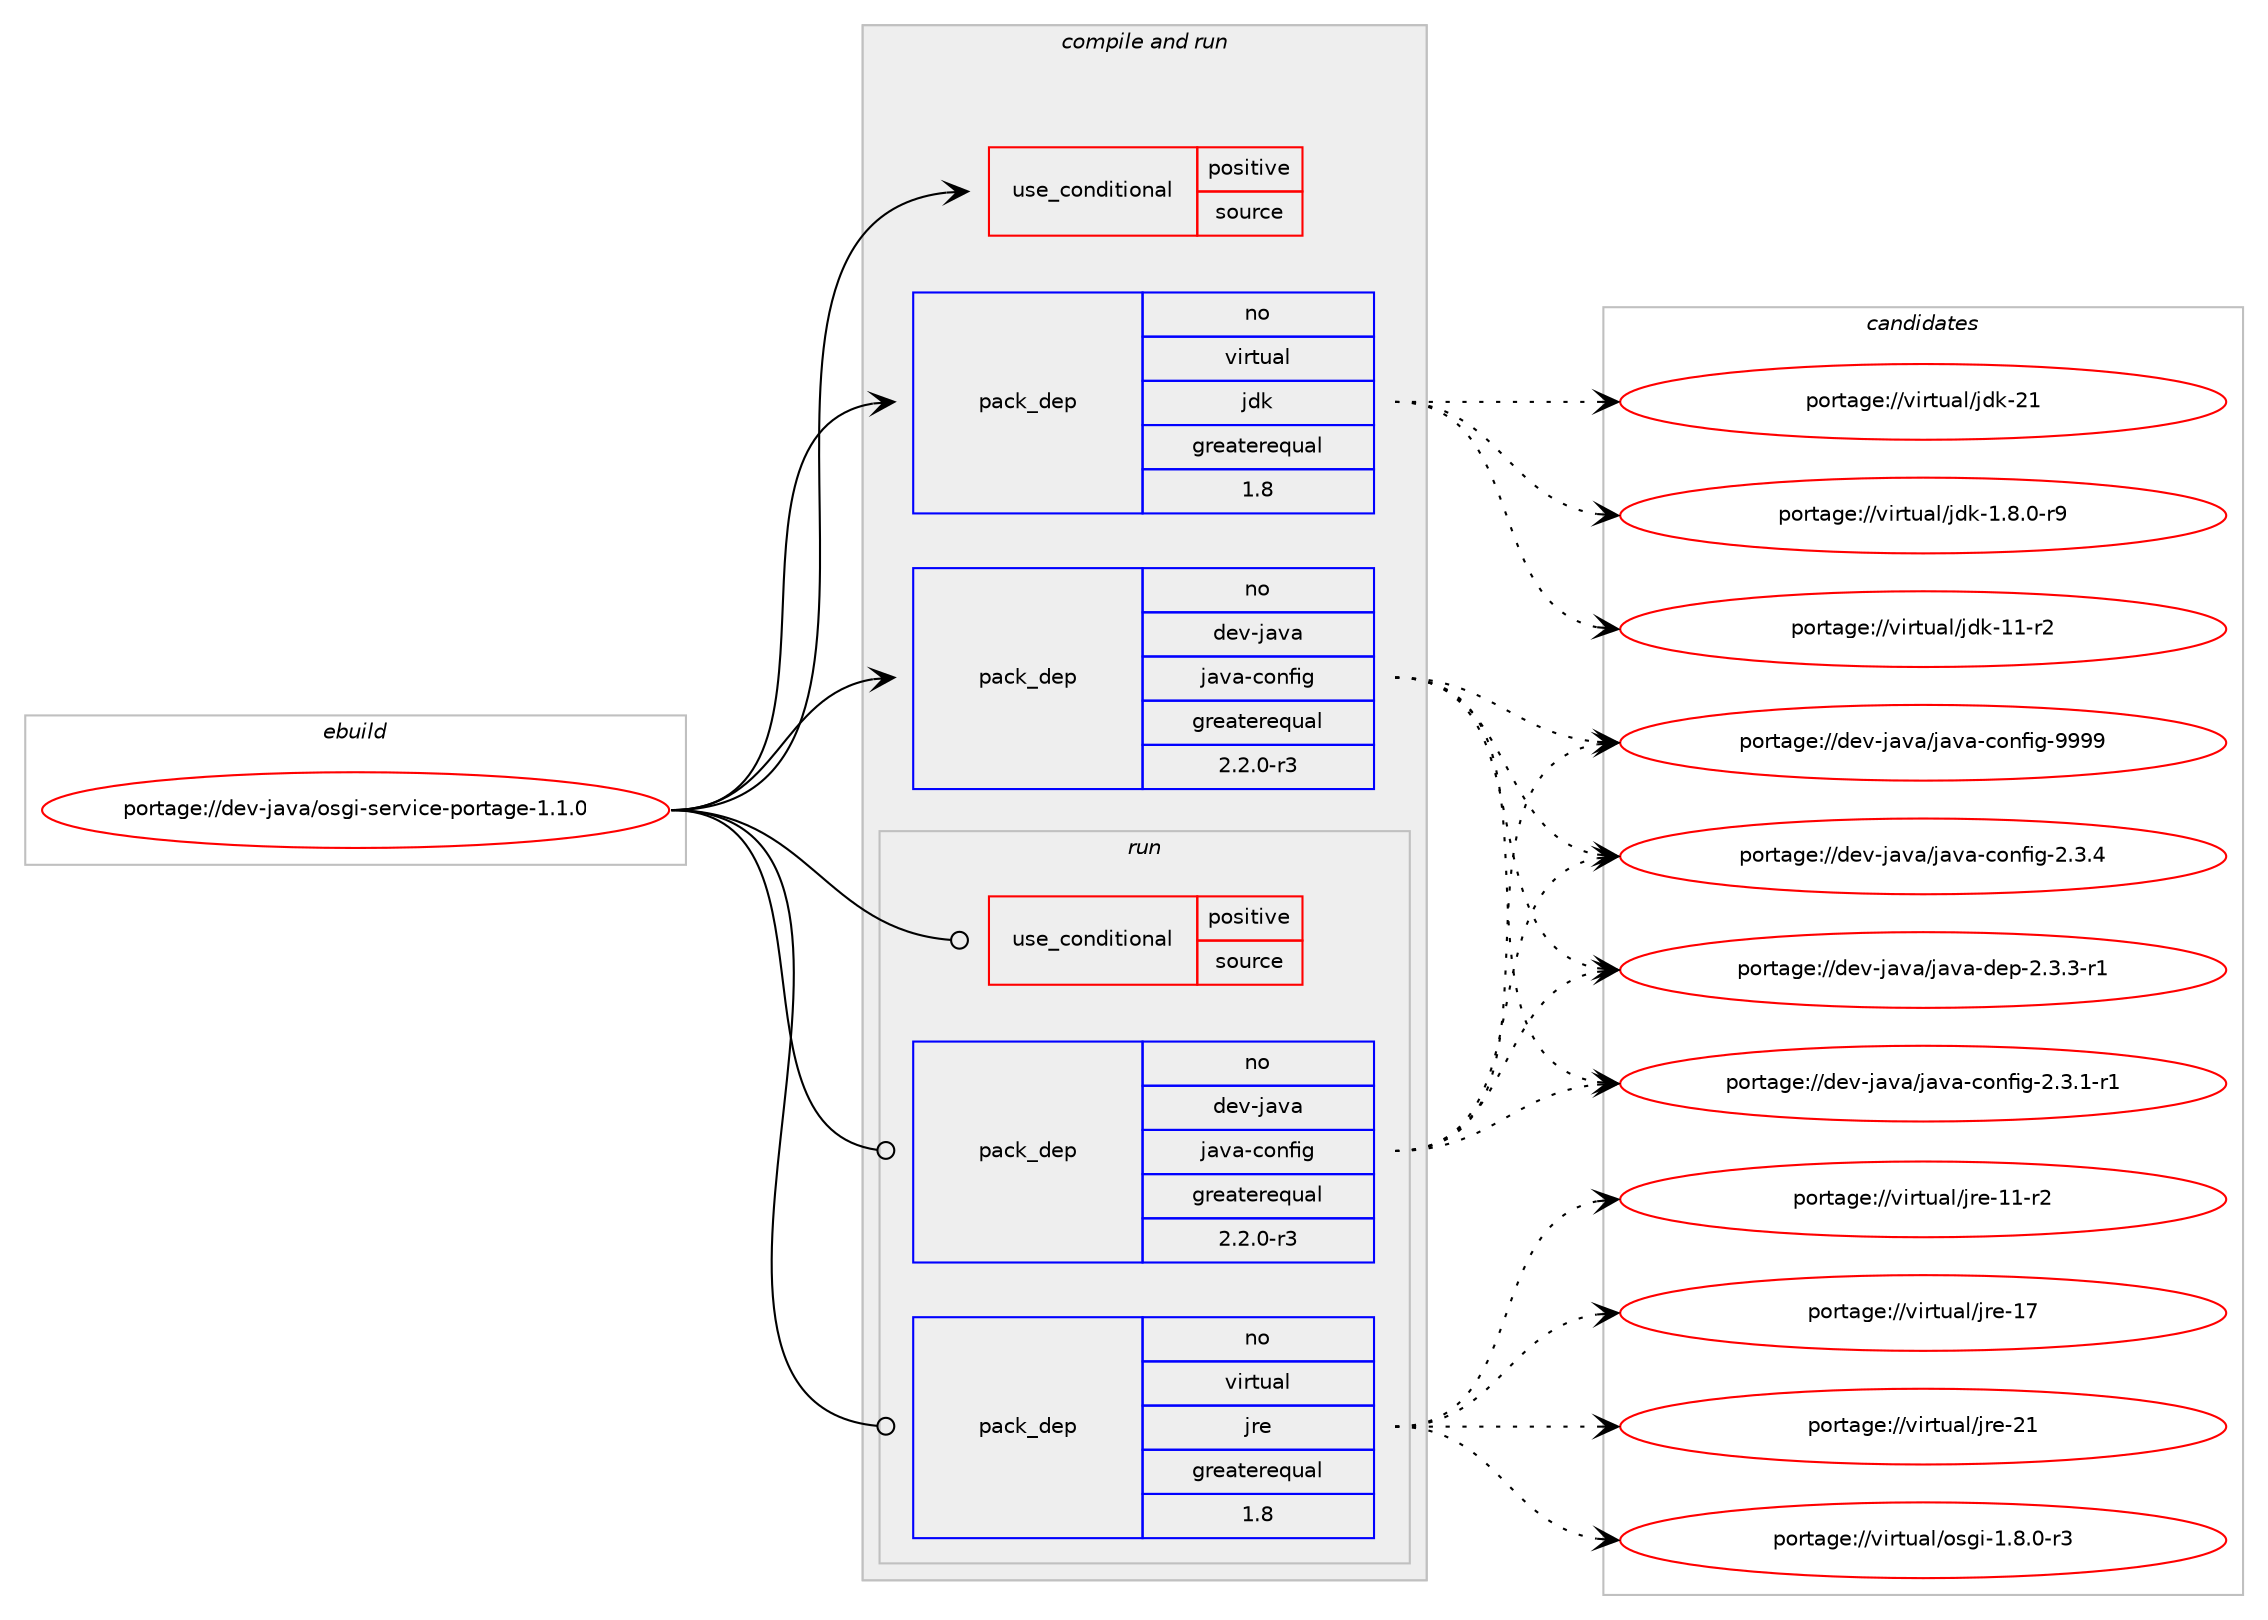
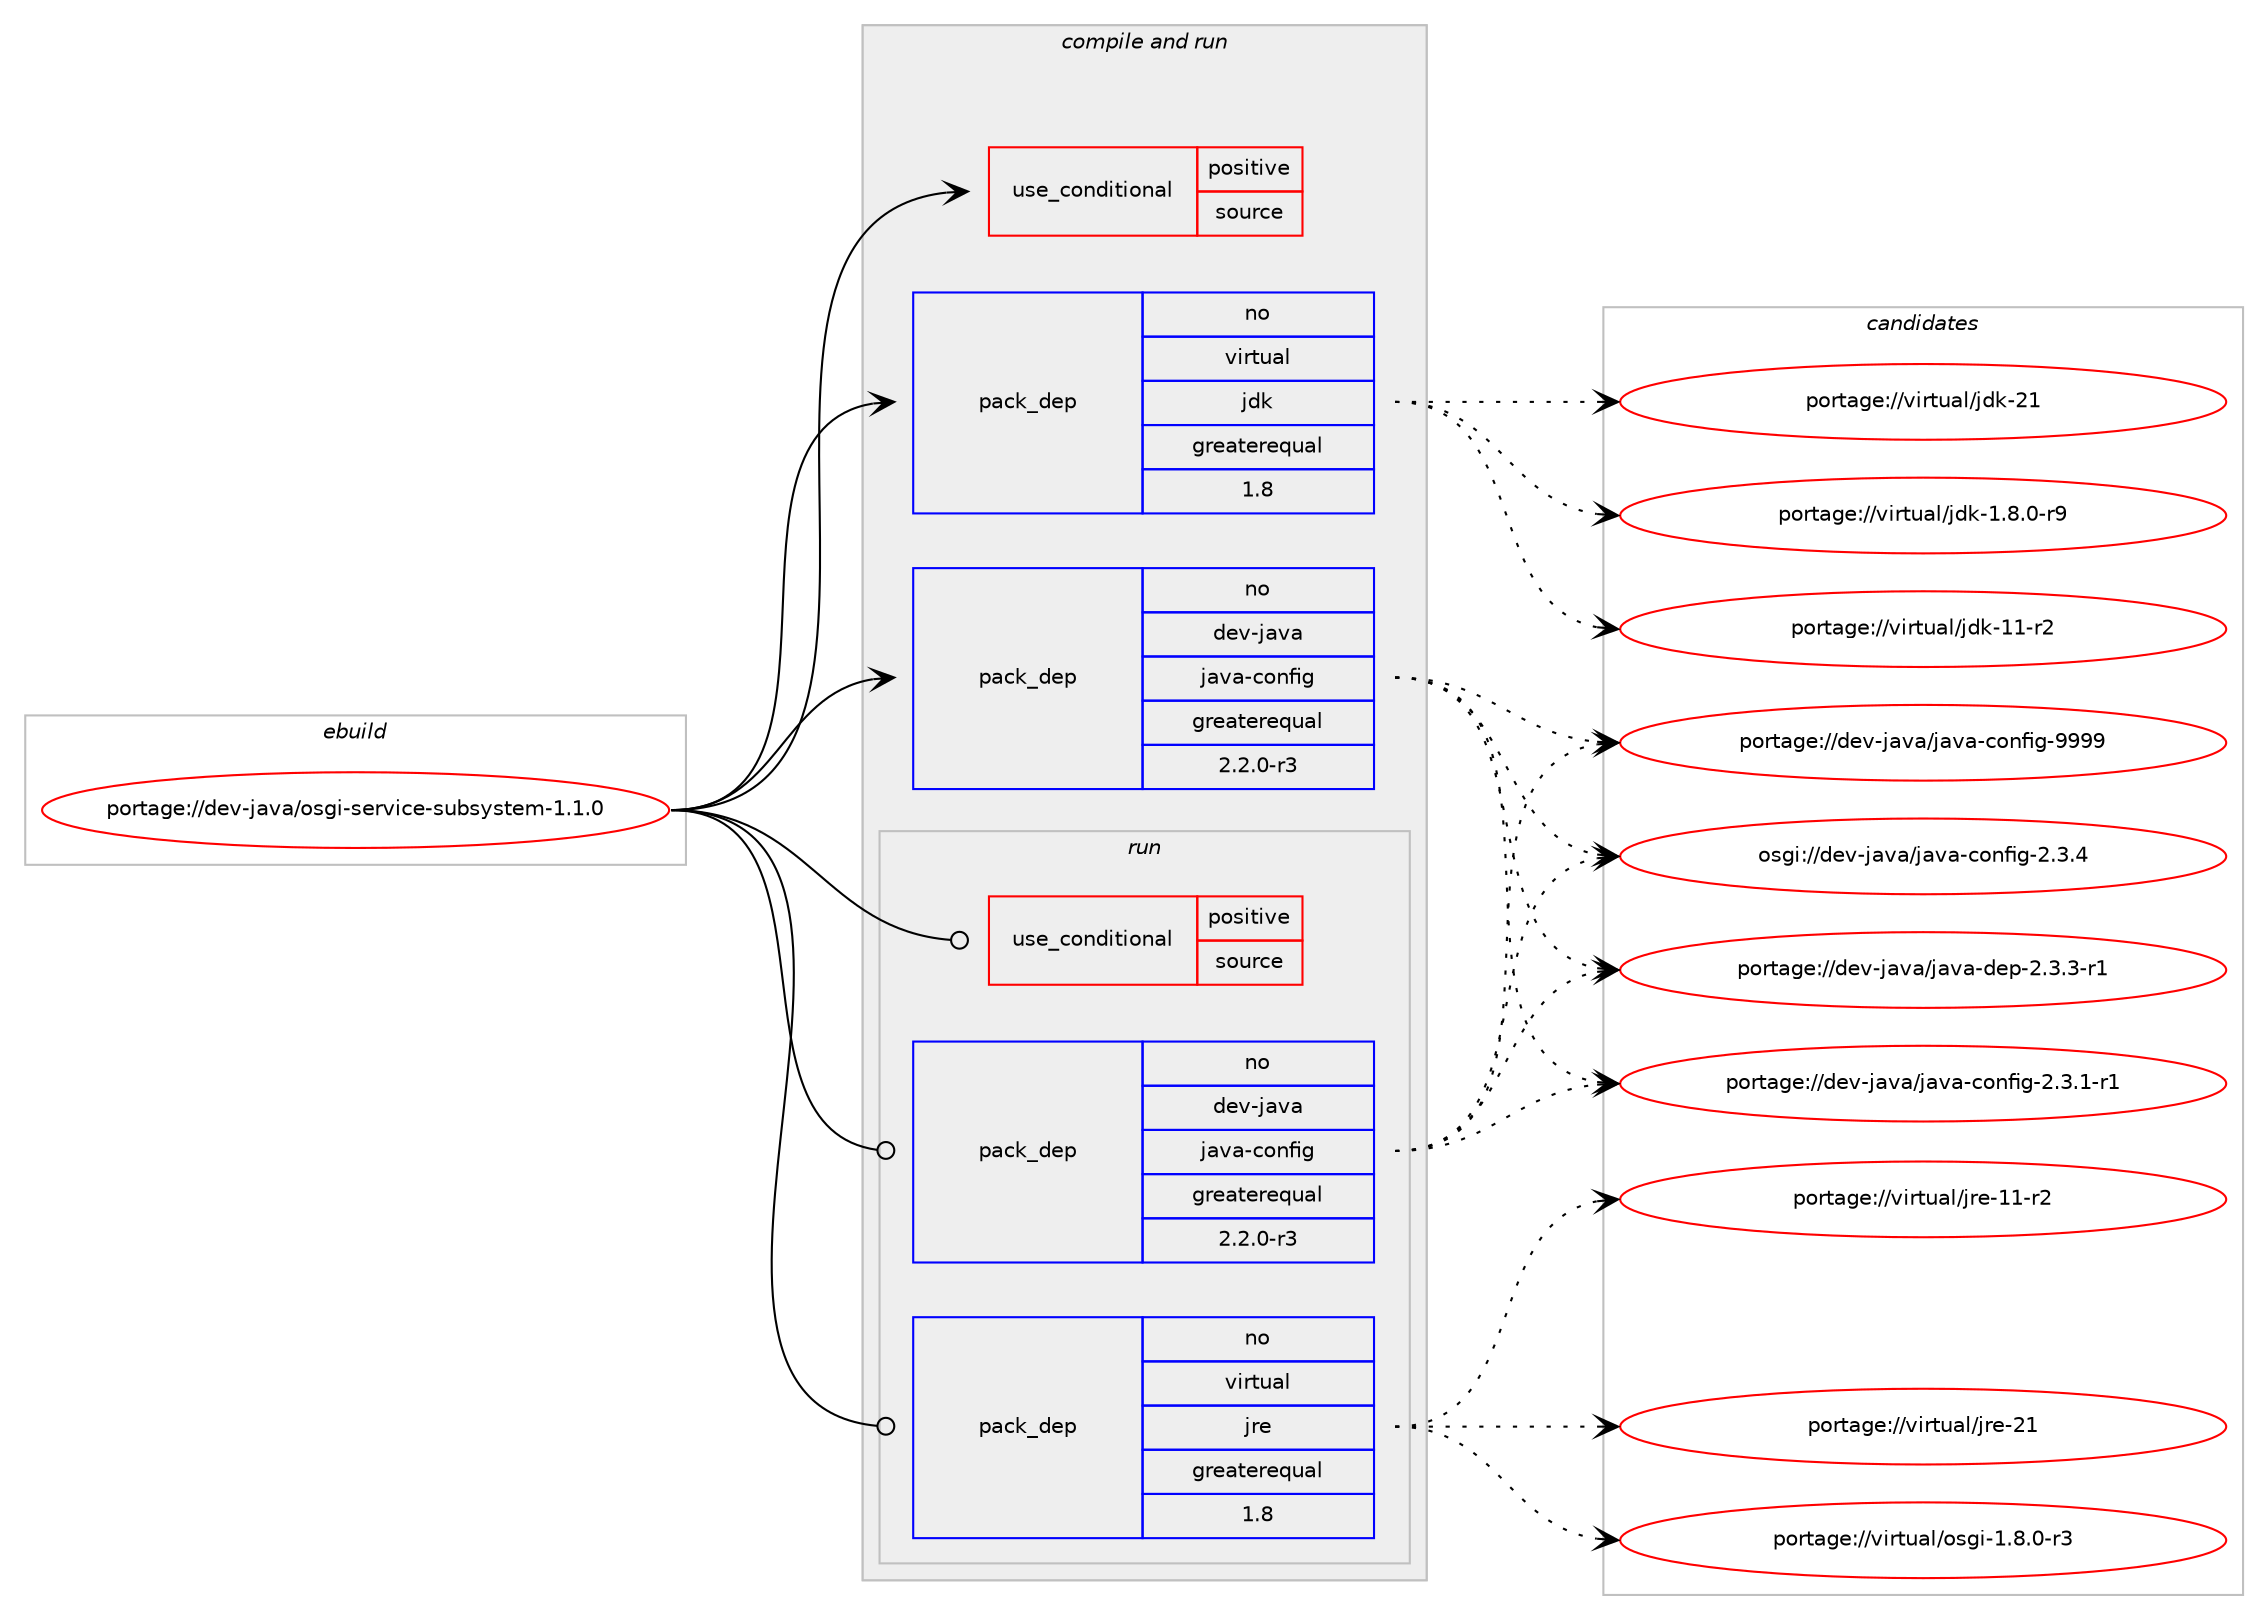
(356, 810) -> (356, 810)
(1923, 856) -> (1923, 856)
(1923, 1313) -> none
